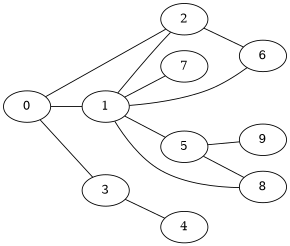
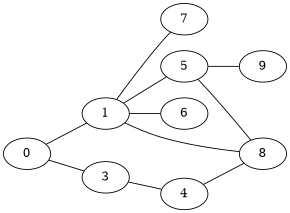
(184, 19) -> none
none -> (224, 174)
